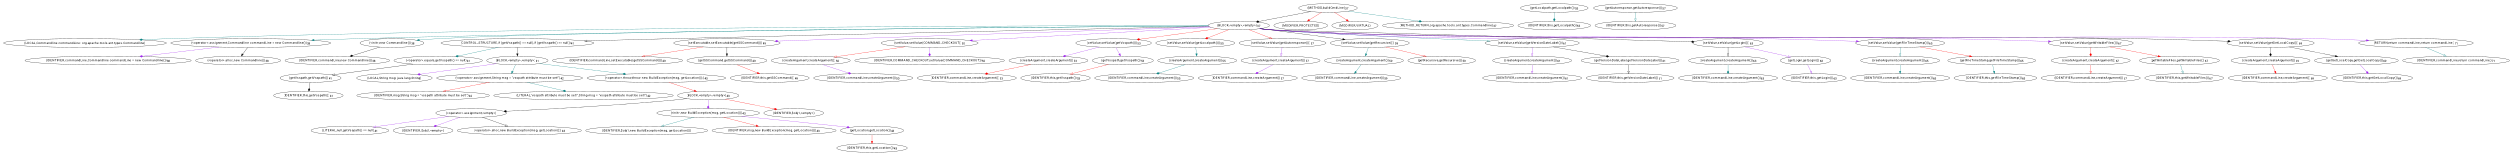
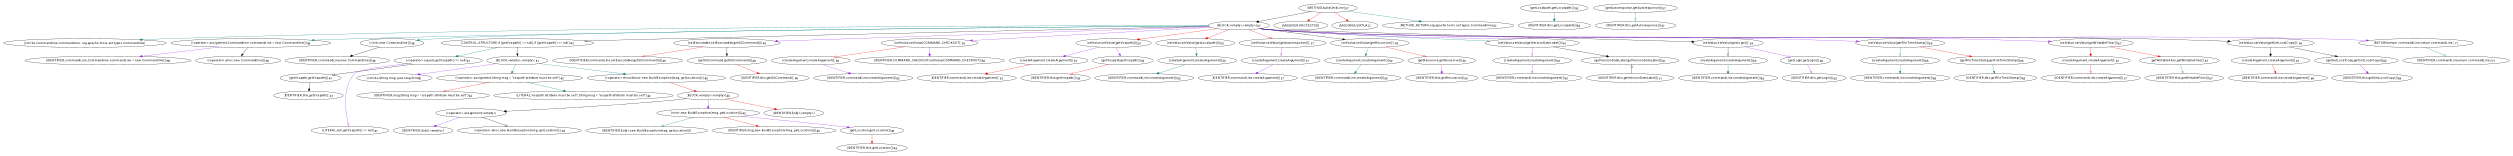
(1628, 68) -> (1632, 71)
none -> (1442, 78)
(412, 122) -> (353, 75)
